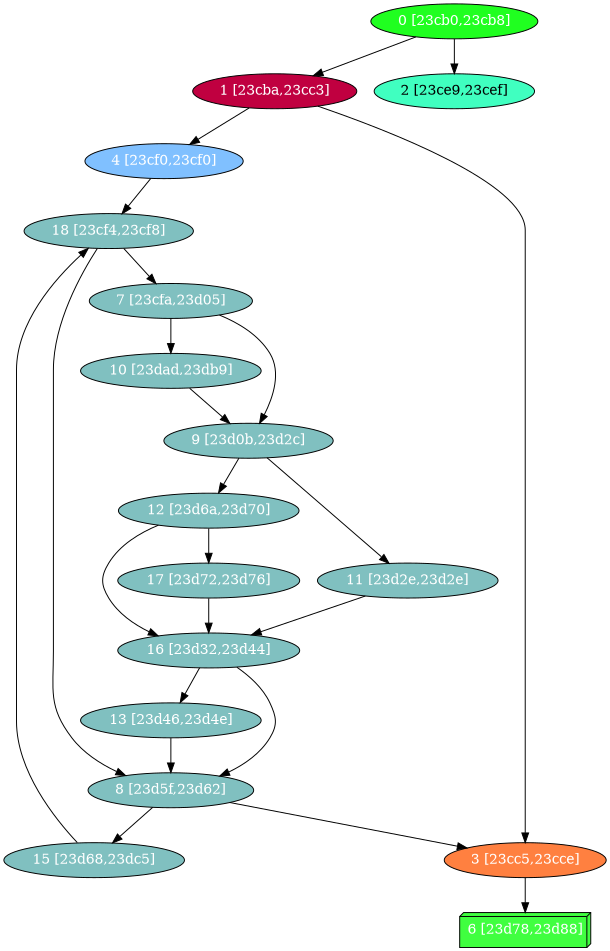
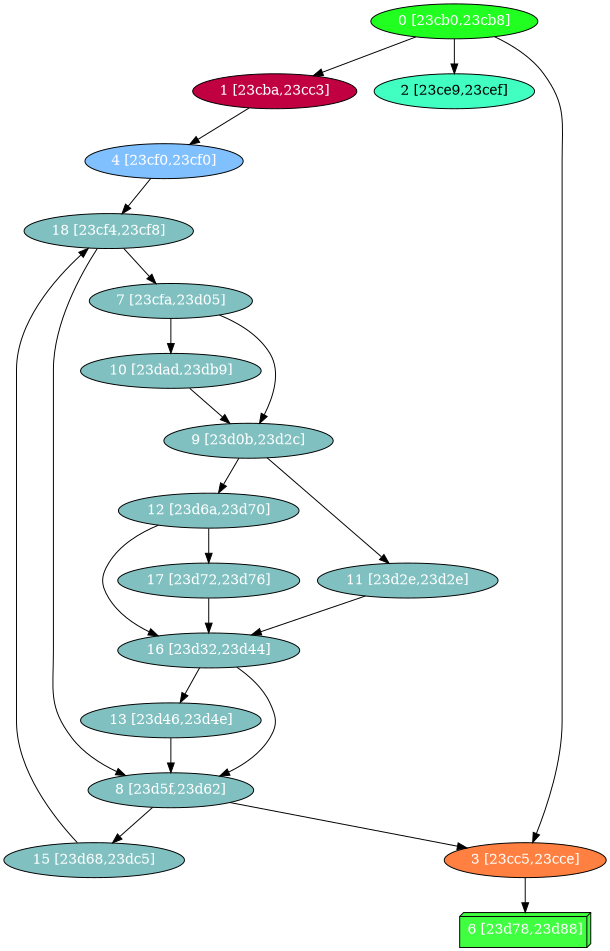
(525, 407) -> (562, 422)
